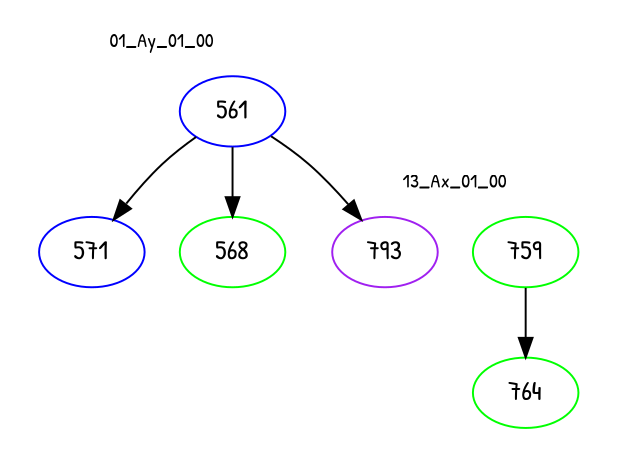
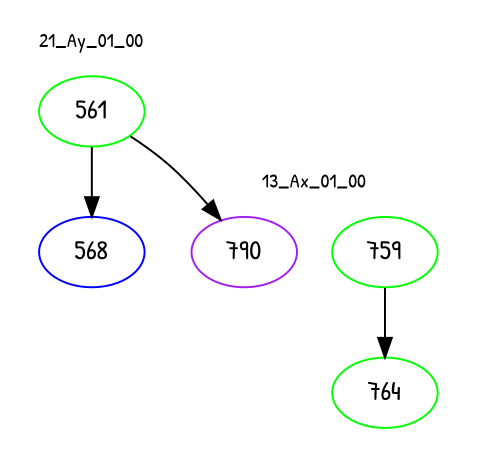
(162, 42) -> (92, 42)
(233, 111) -> (92, 111)
(92, 252) -> none
(233, 252) -> (92, 252)
(385, 252) -> (244, 252)
